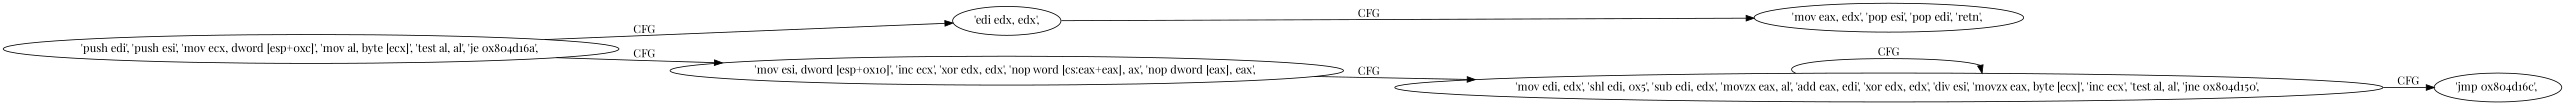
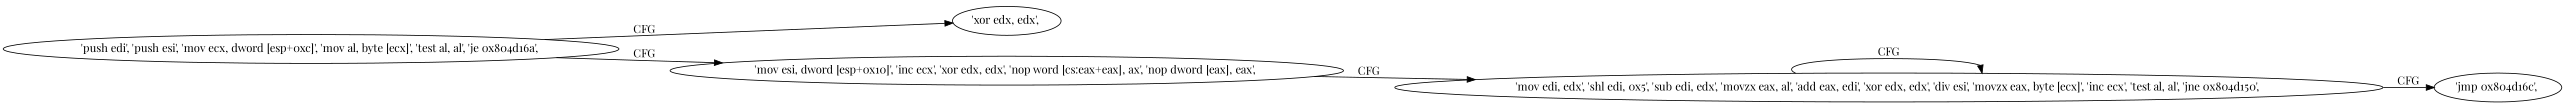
(1889, 18) -> none
(1007, 21) -> (1007, 21)
